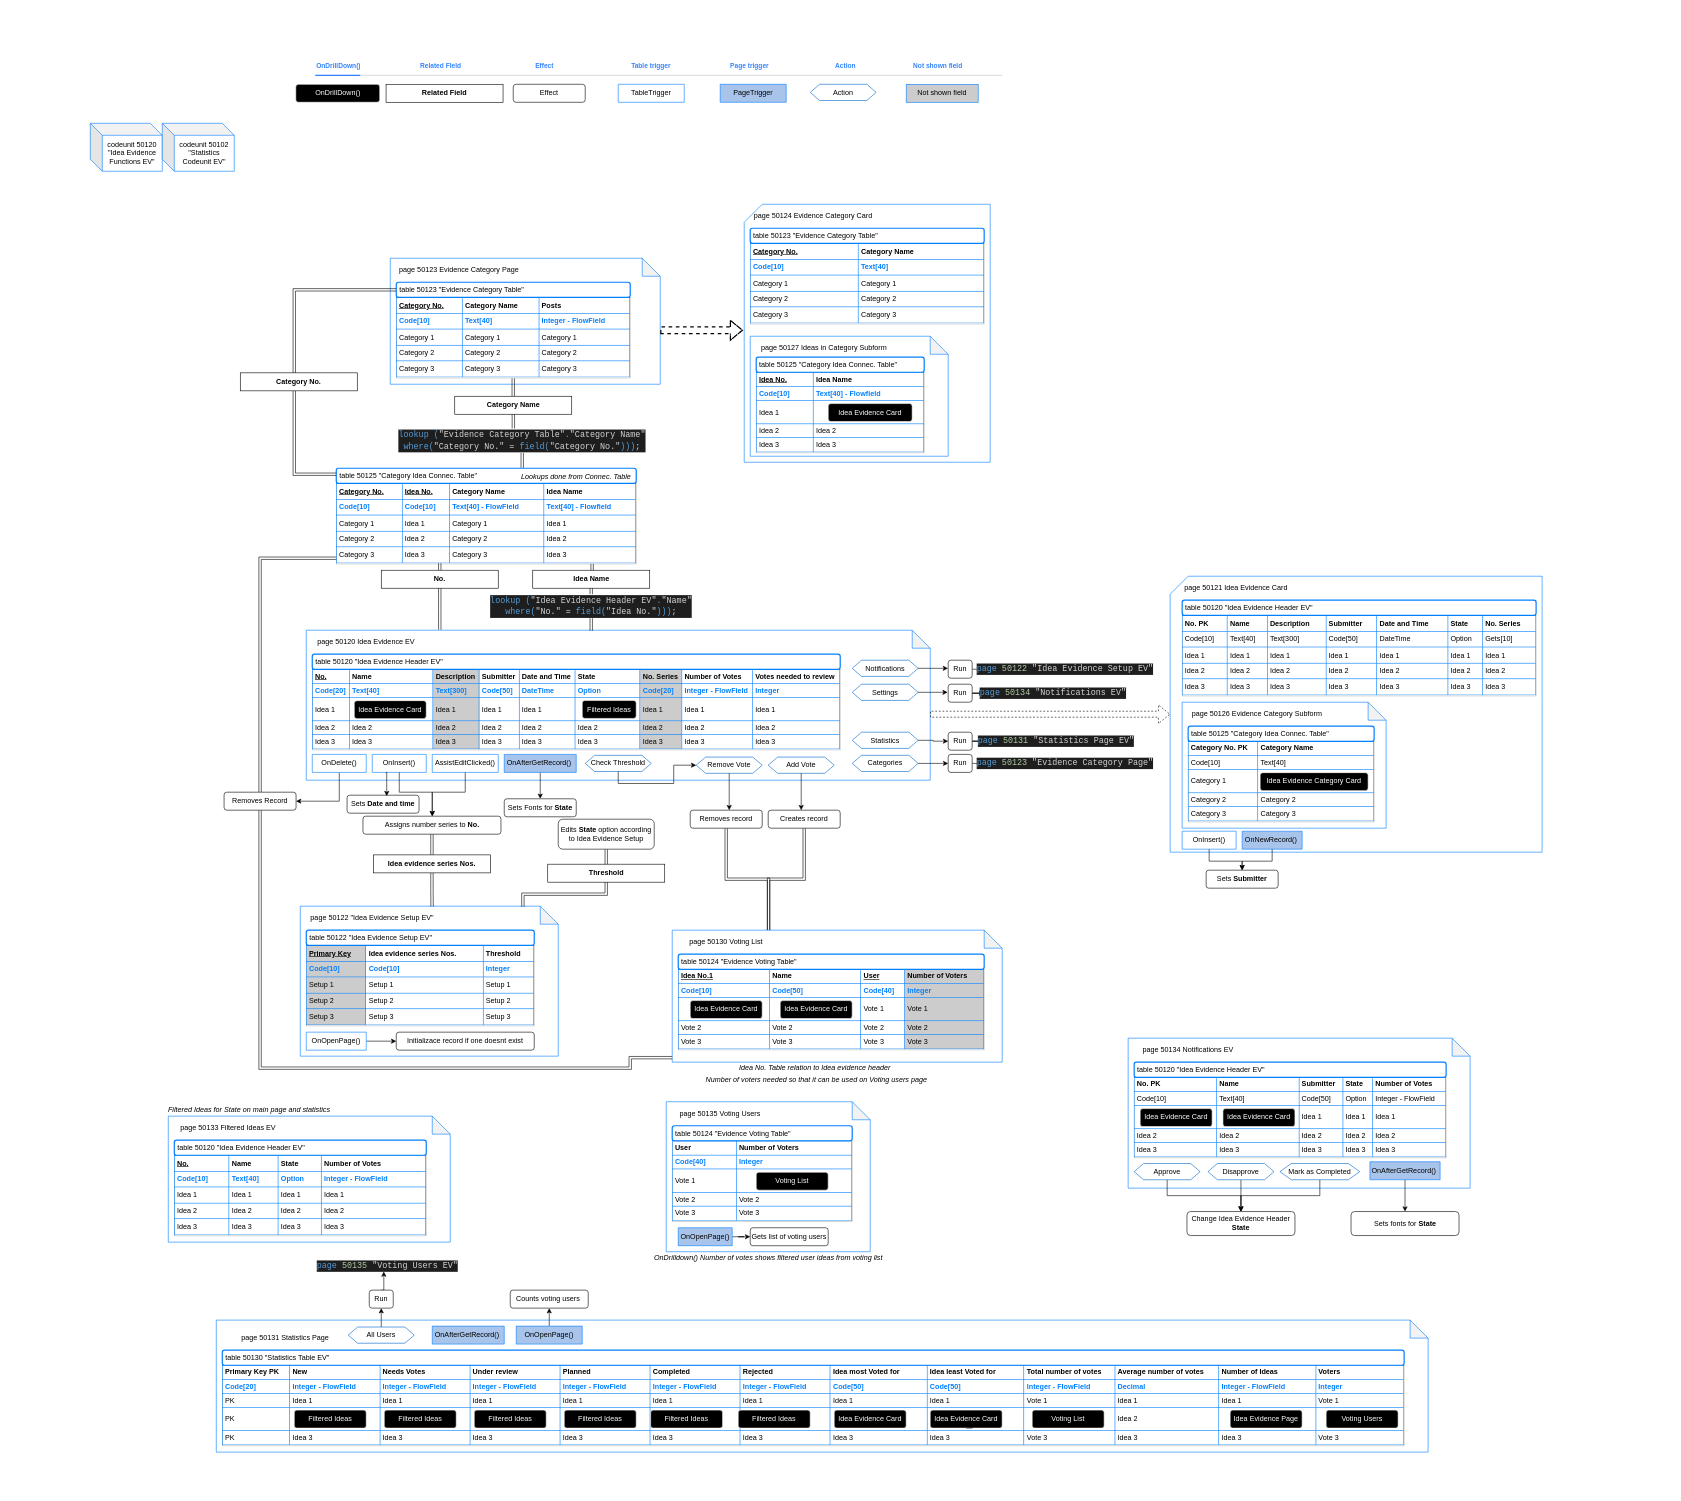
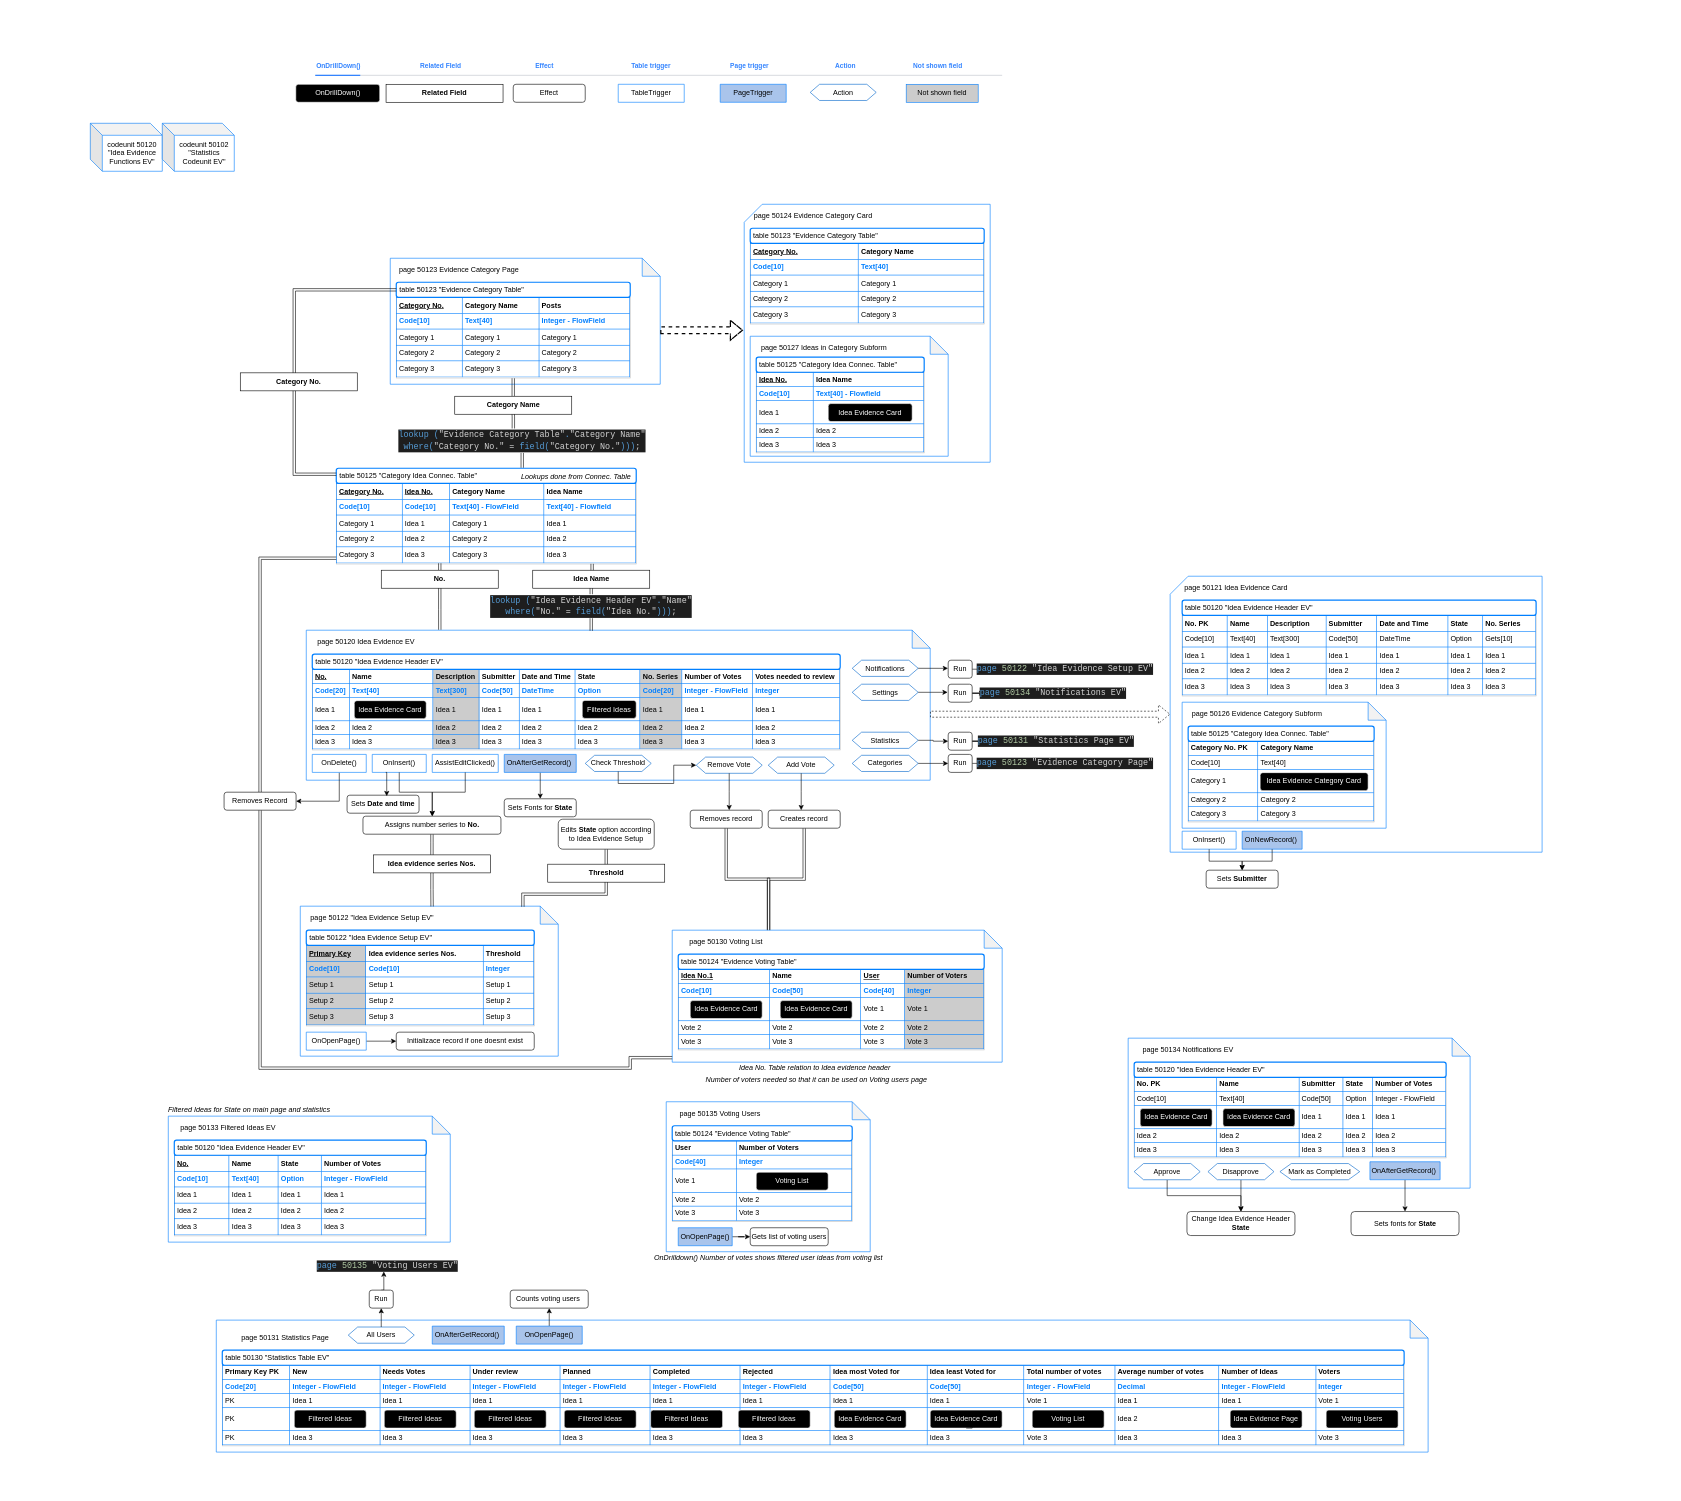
(1290, 1196) -> none
